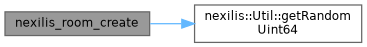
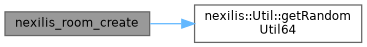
(278, 24) -> (278, 24)
